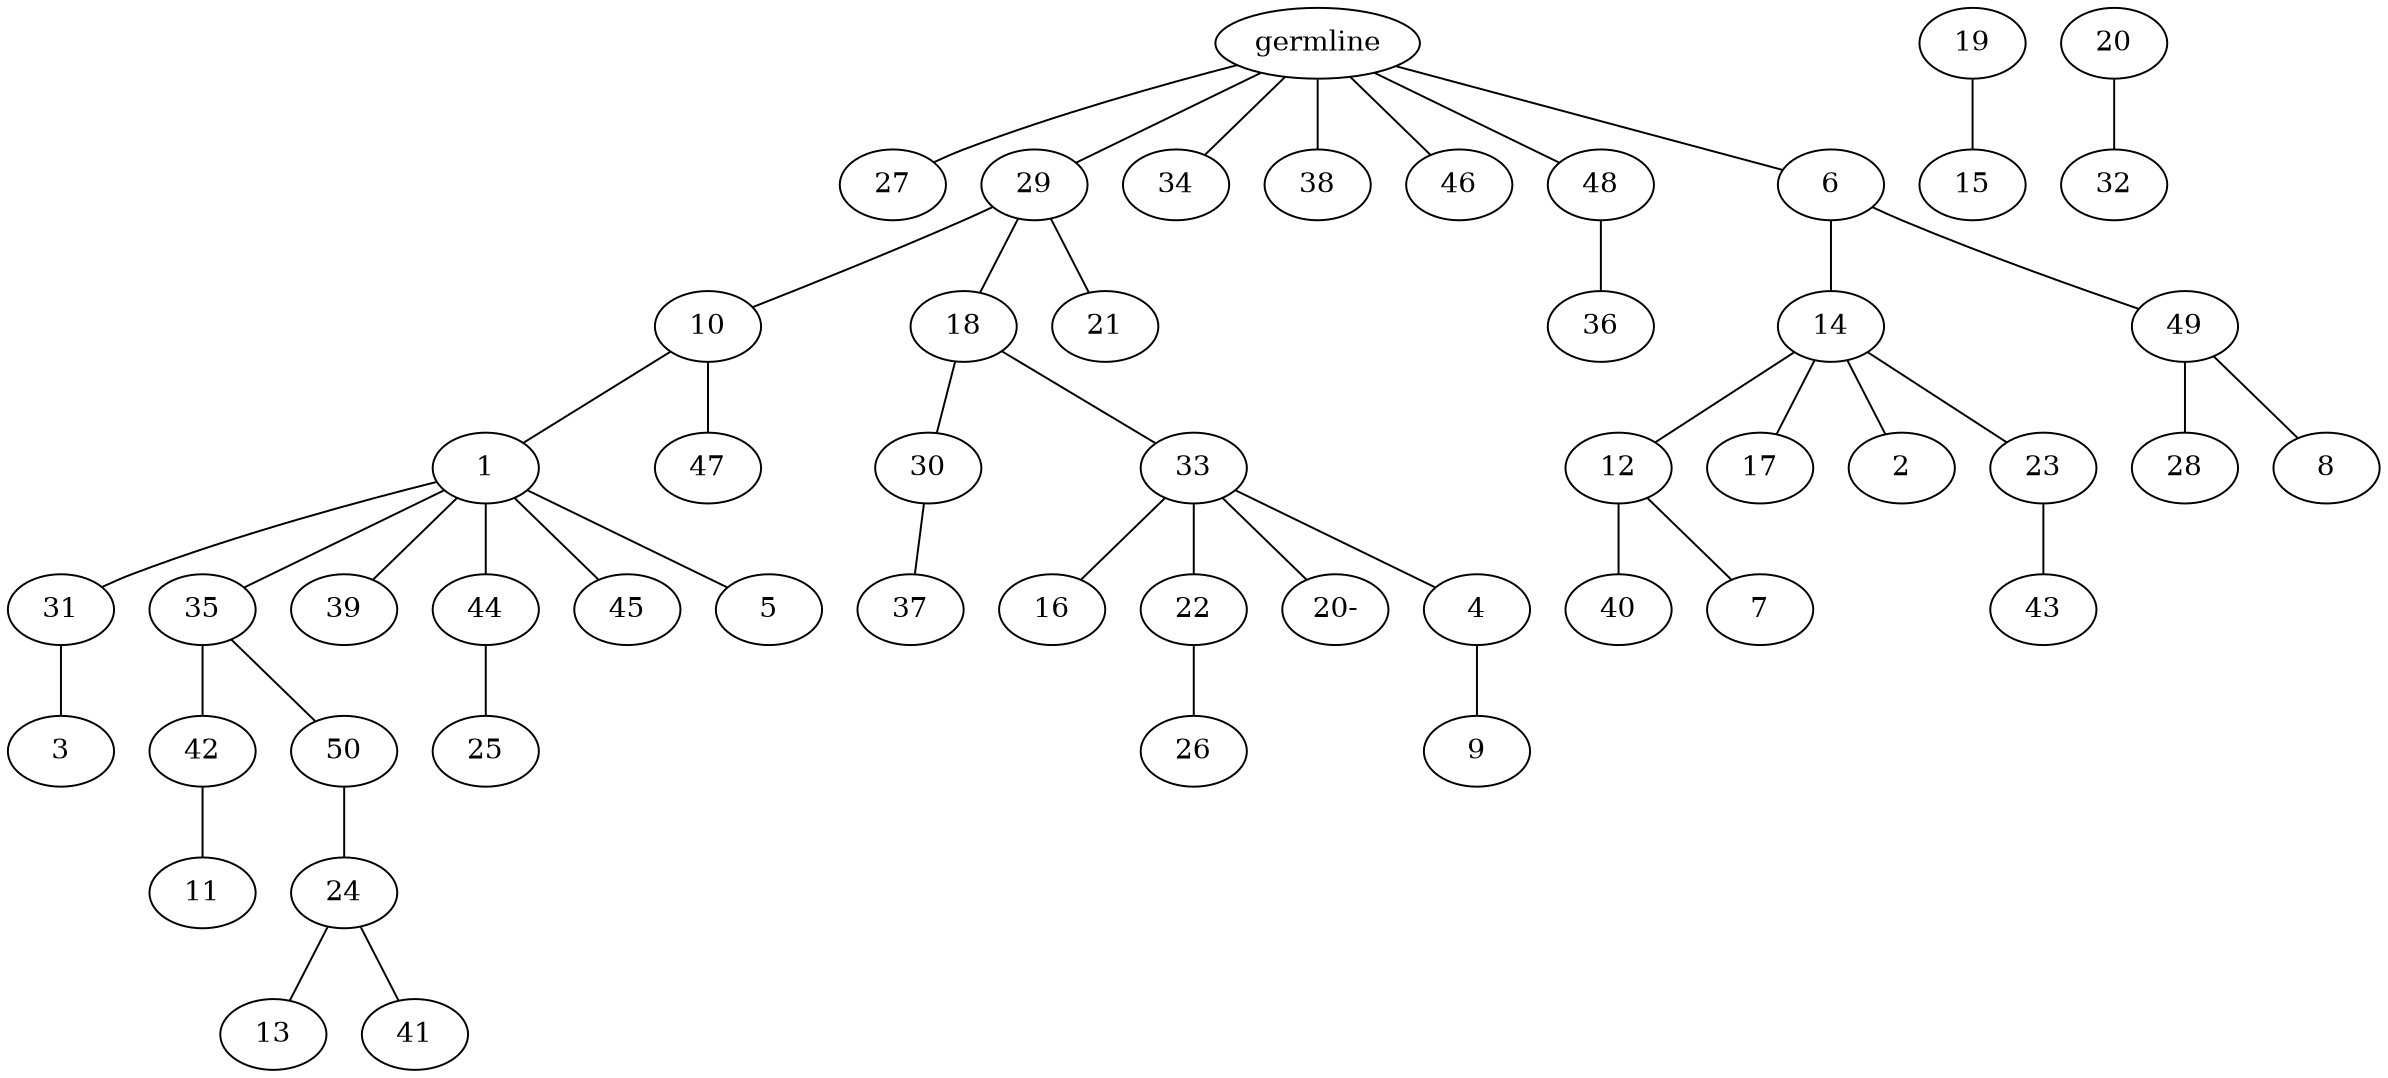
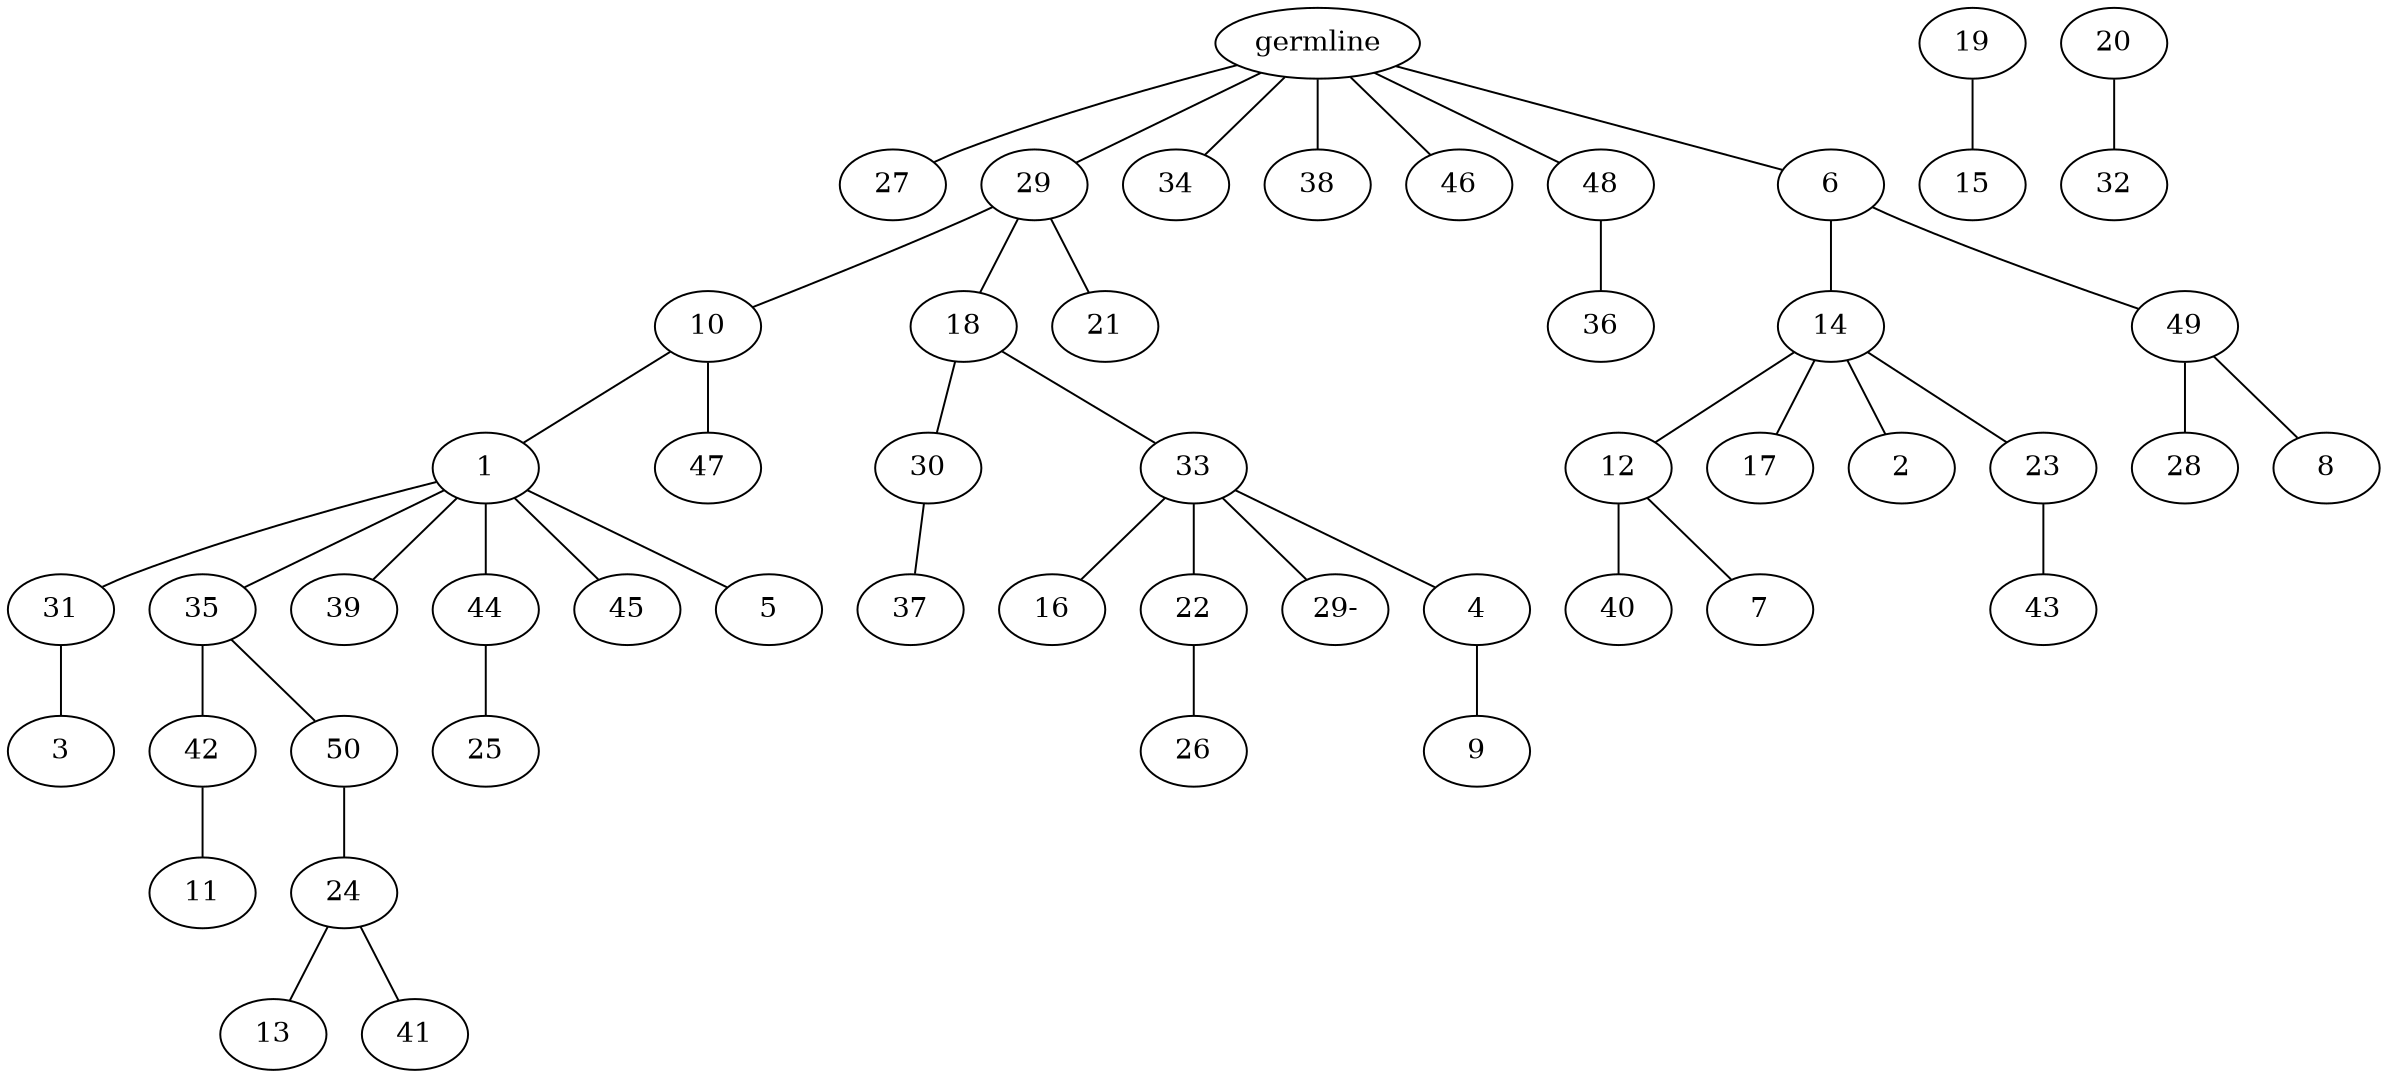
(1335, 610) -> (1335, 610)
